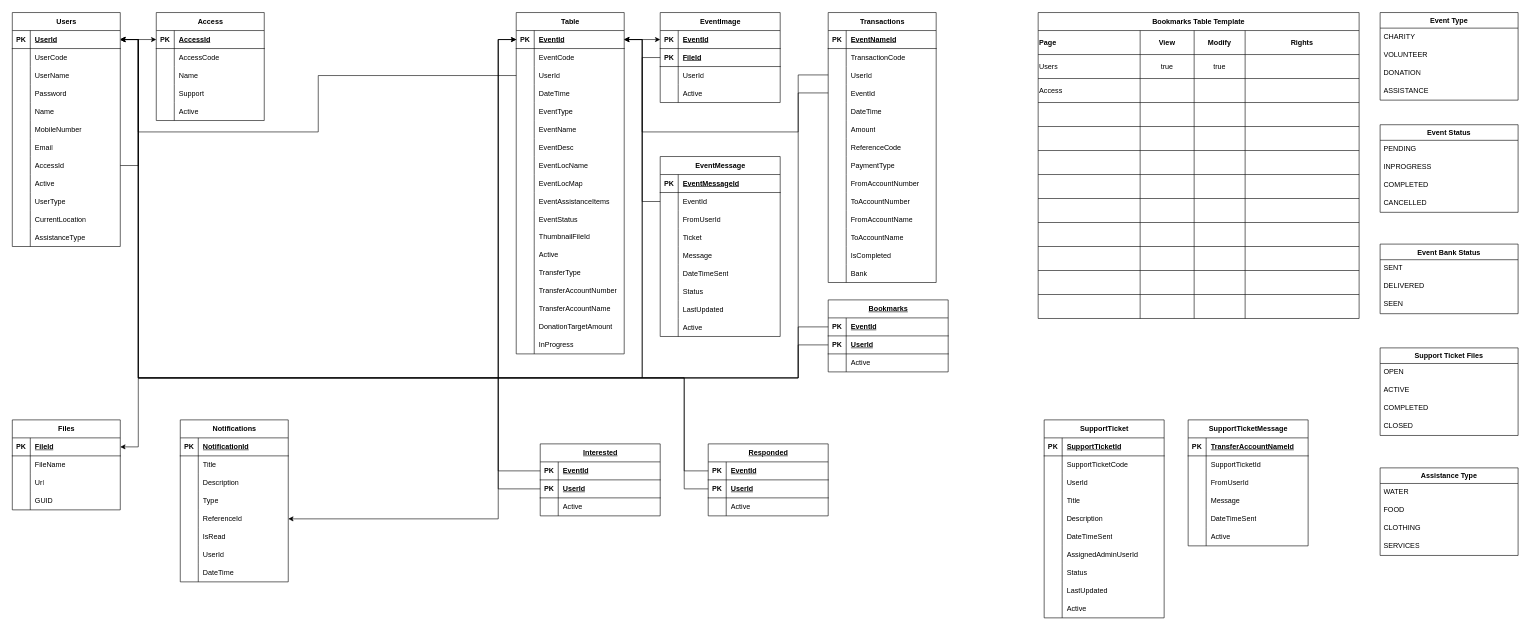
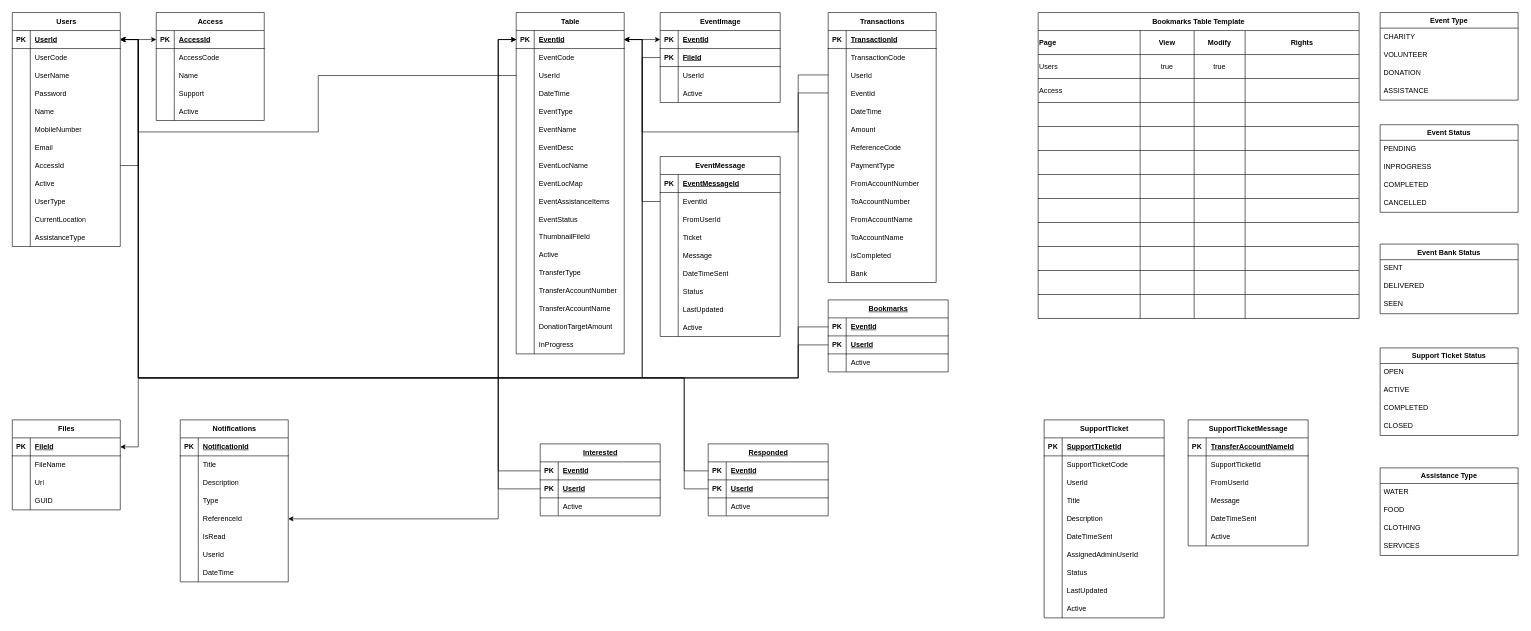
(873, 39) -> (876, 39)
(1449, 356) -> (1449, 356)
